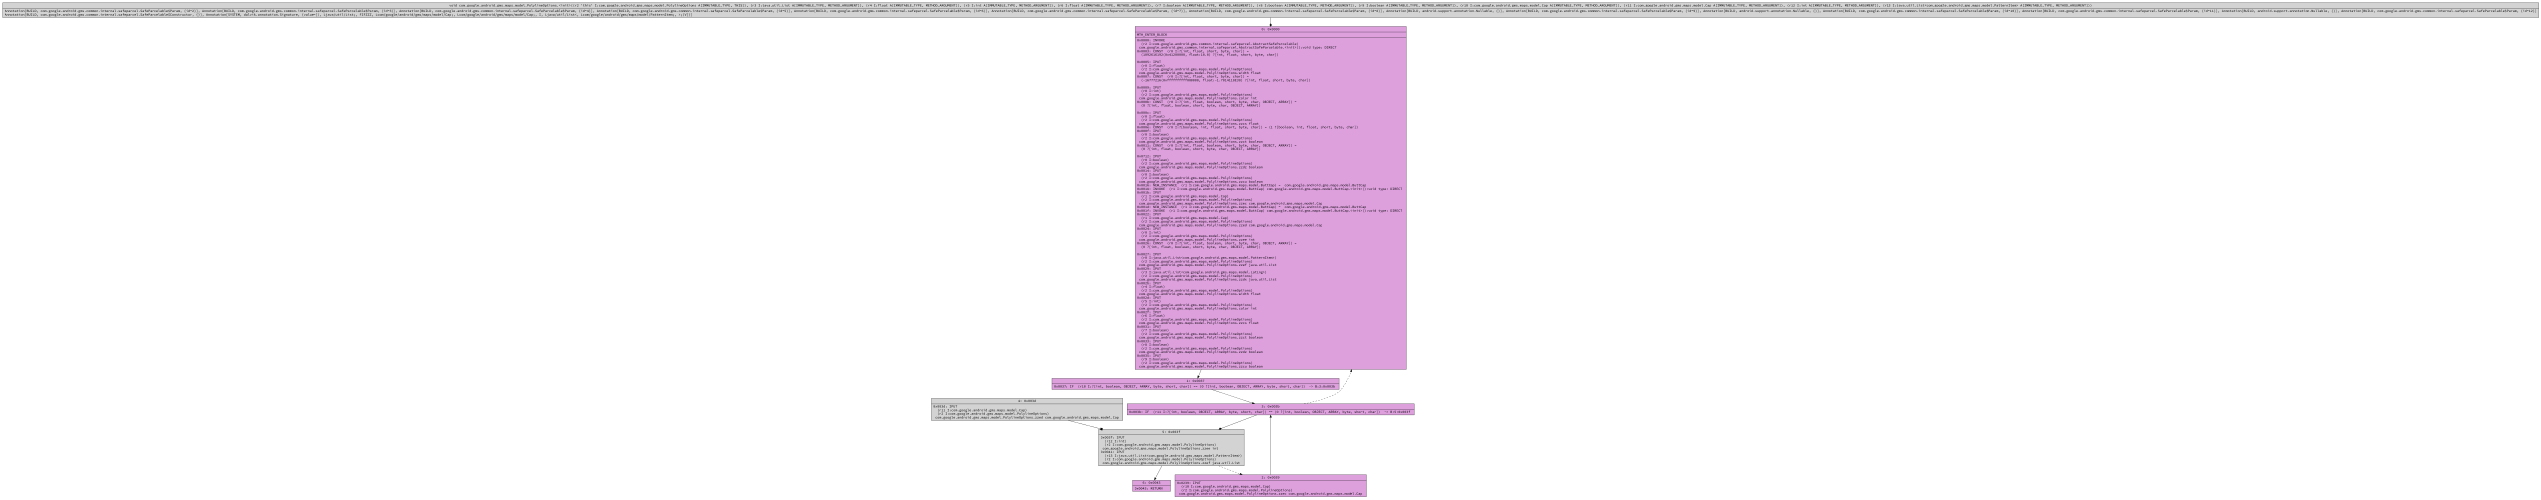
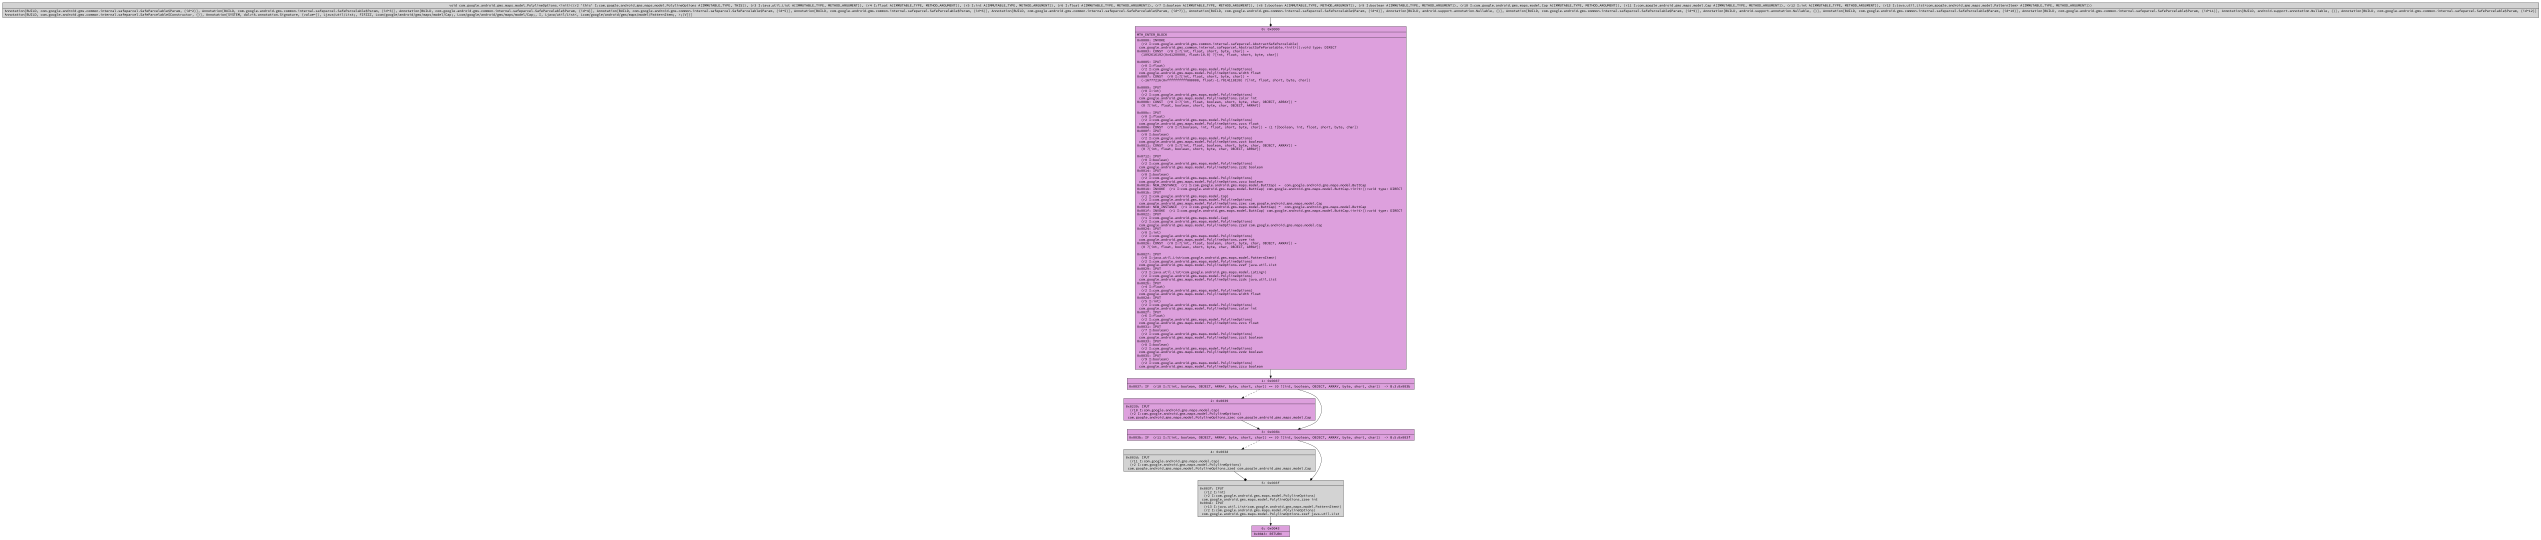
(1333, 395) -> (1252, 444)
(1229, 470) -> (1252, 393)
